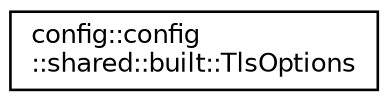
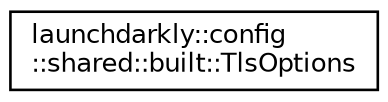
(194, 51) -> (194, 51)
